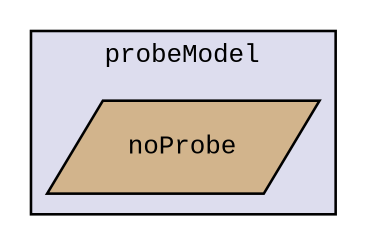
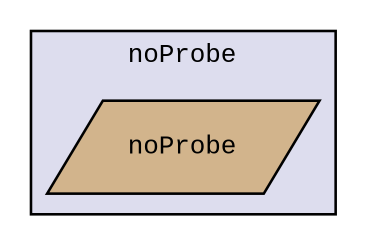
(183, 56) -> (183, 56)
